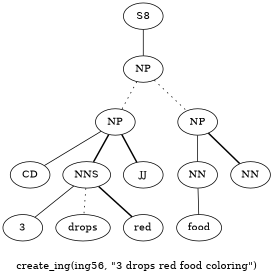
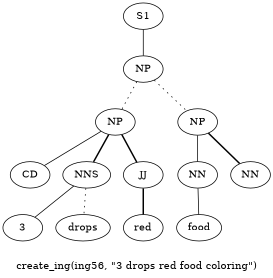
(143, 16) -> (143, 16)
(115, 202) -> (143, 201)
